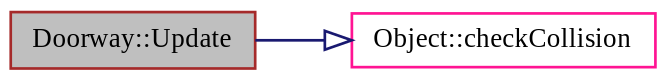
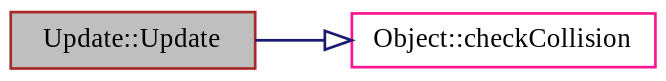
(133, 40) -> (133, 40)
